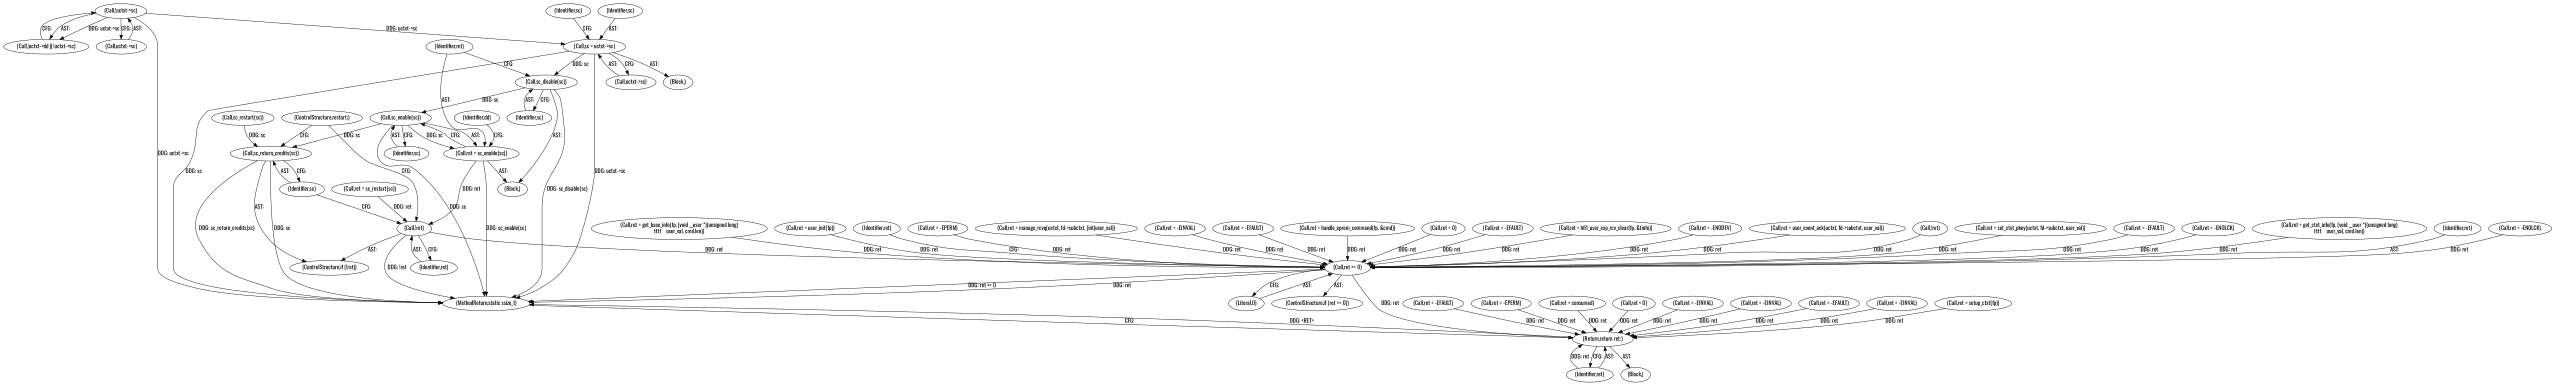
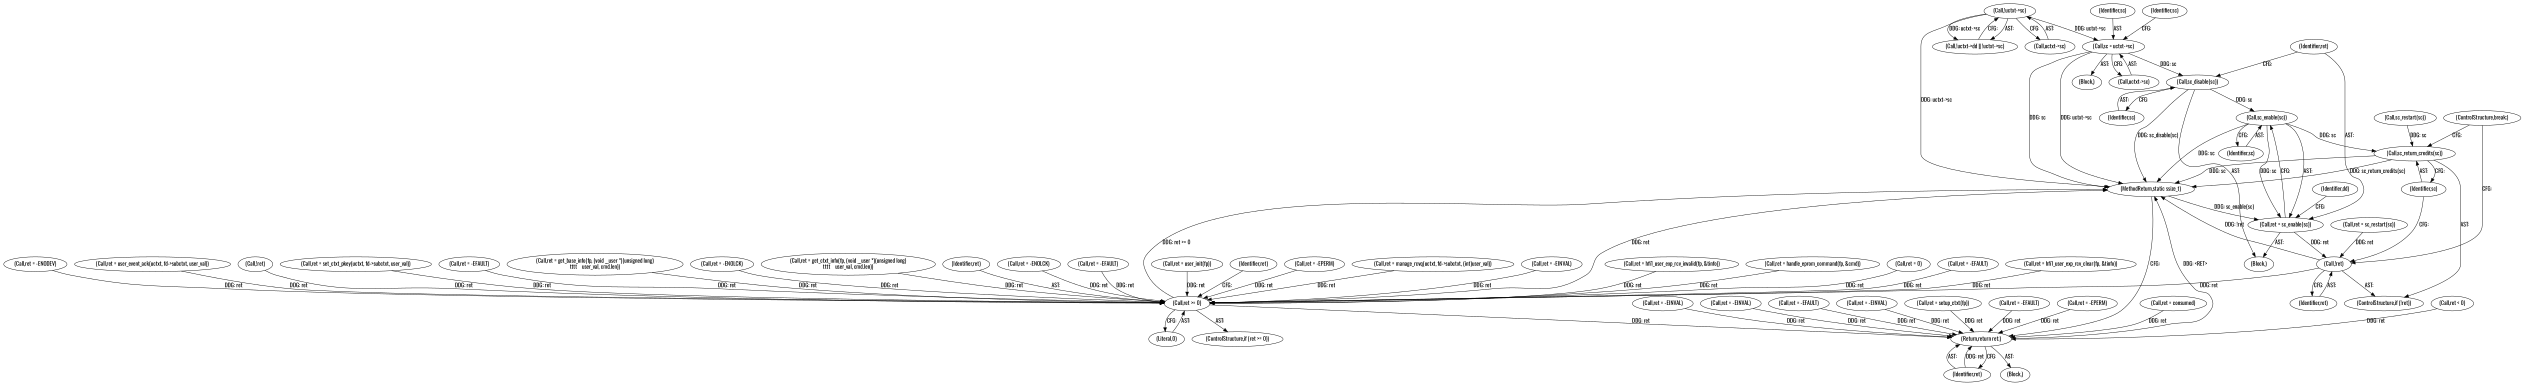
(322, 118) -> (2482, 118)
(486, 226) -> (2211, 209)
none -> (1672, 264)
